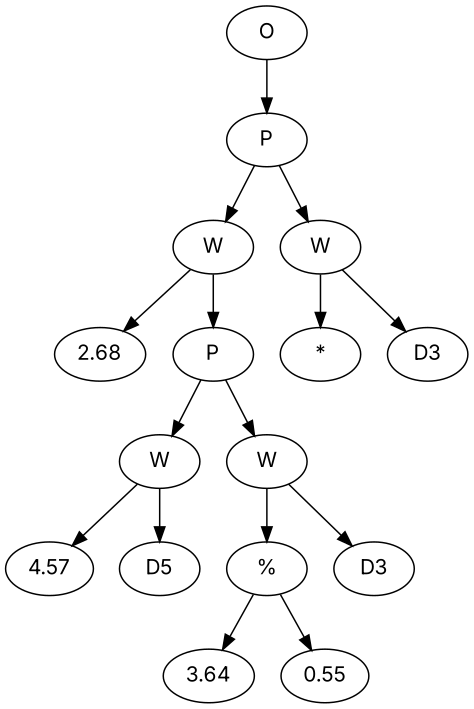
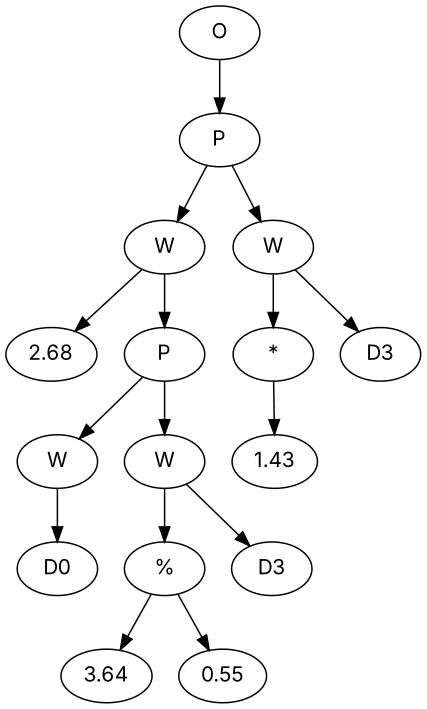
none -> (275, 462)
(50, 569) -> none
(160, 569) -> (57, 569)
